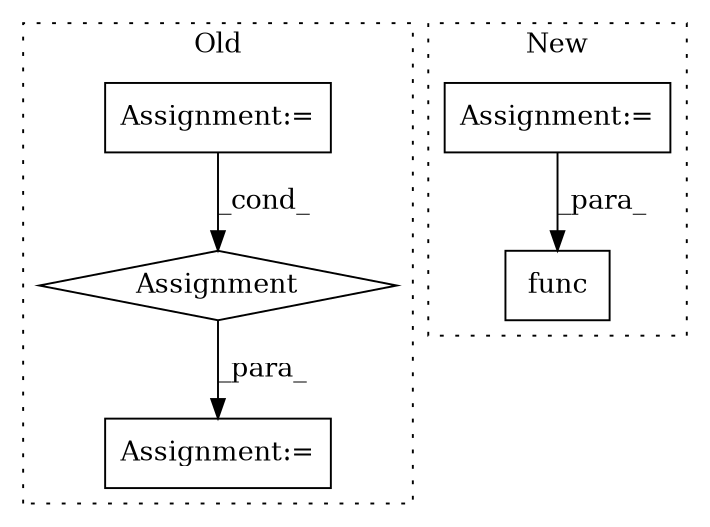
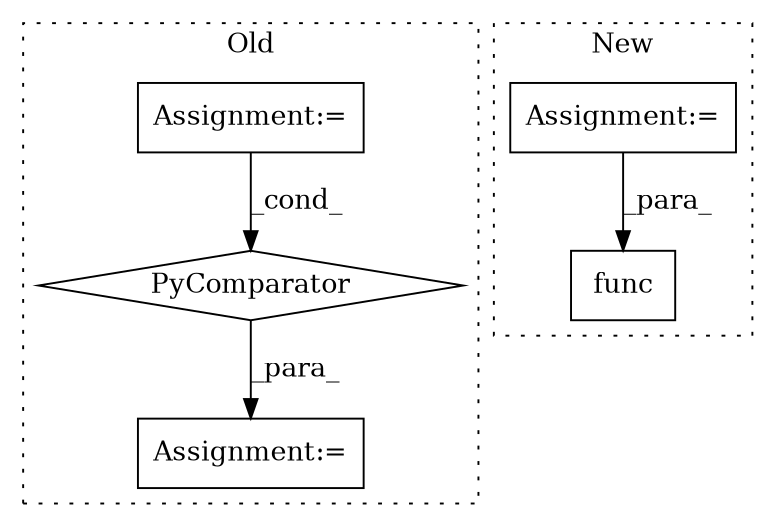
(218, 286) -> (251, 286)
